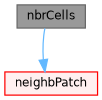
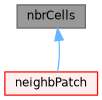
(43, 44) -> (59, 56)
